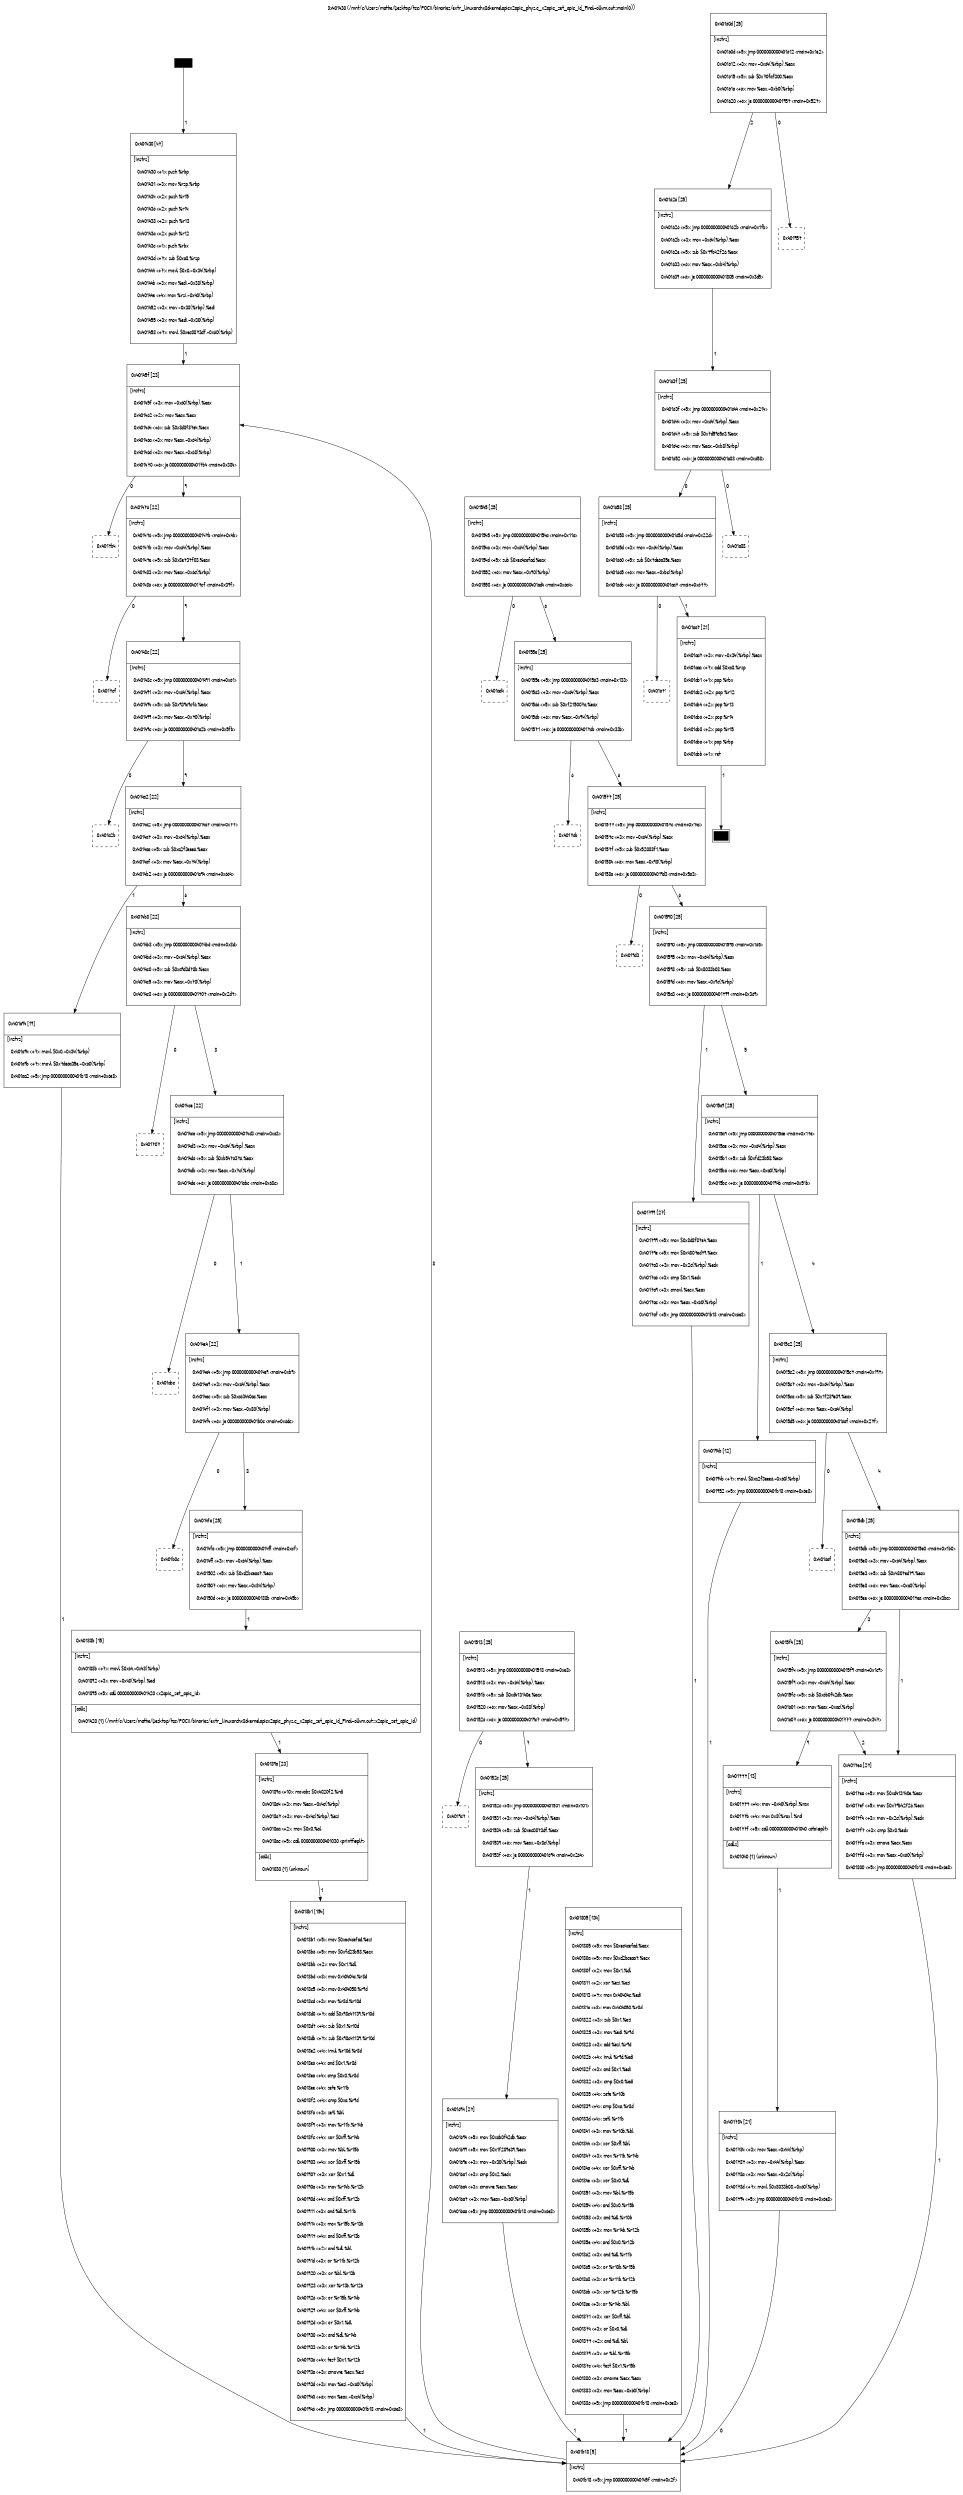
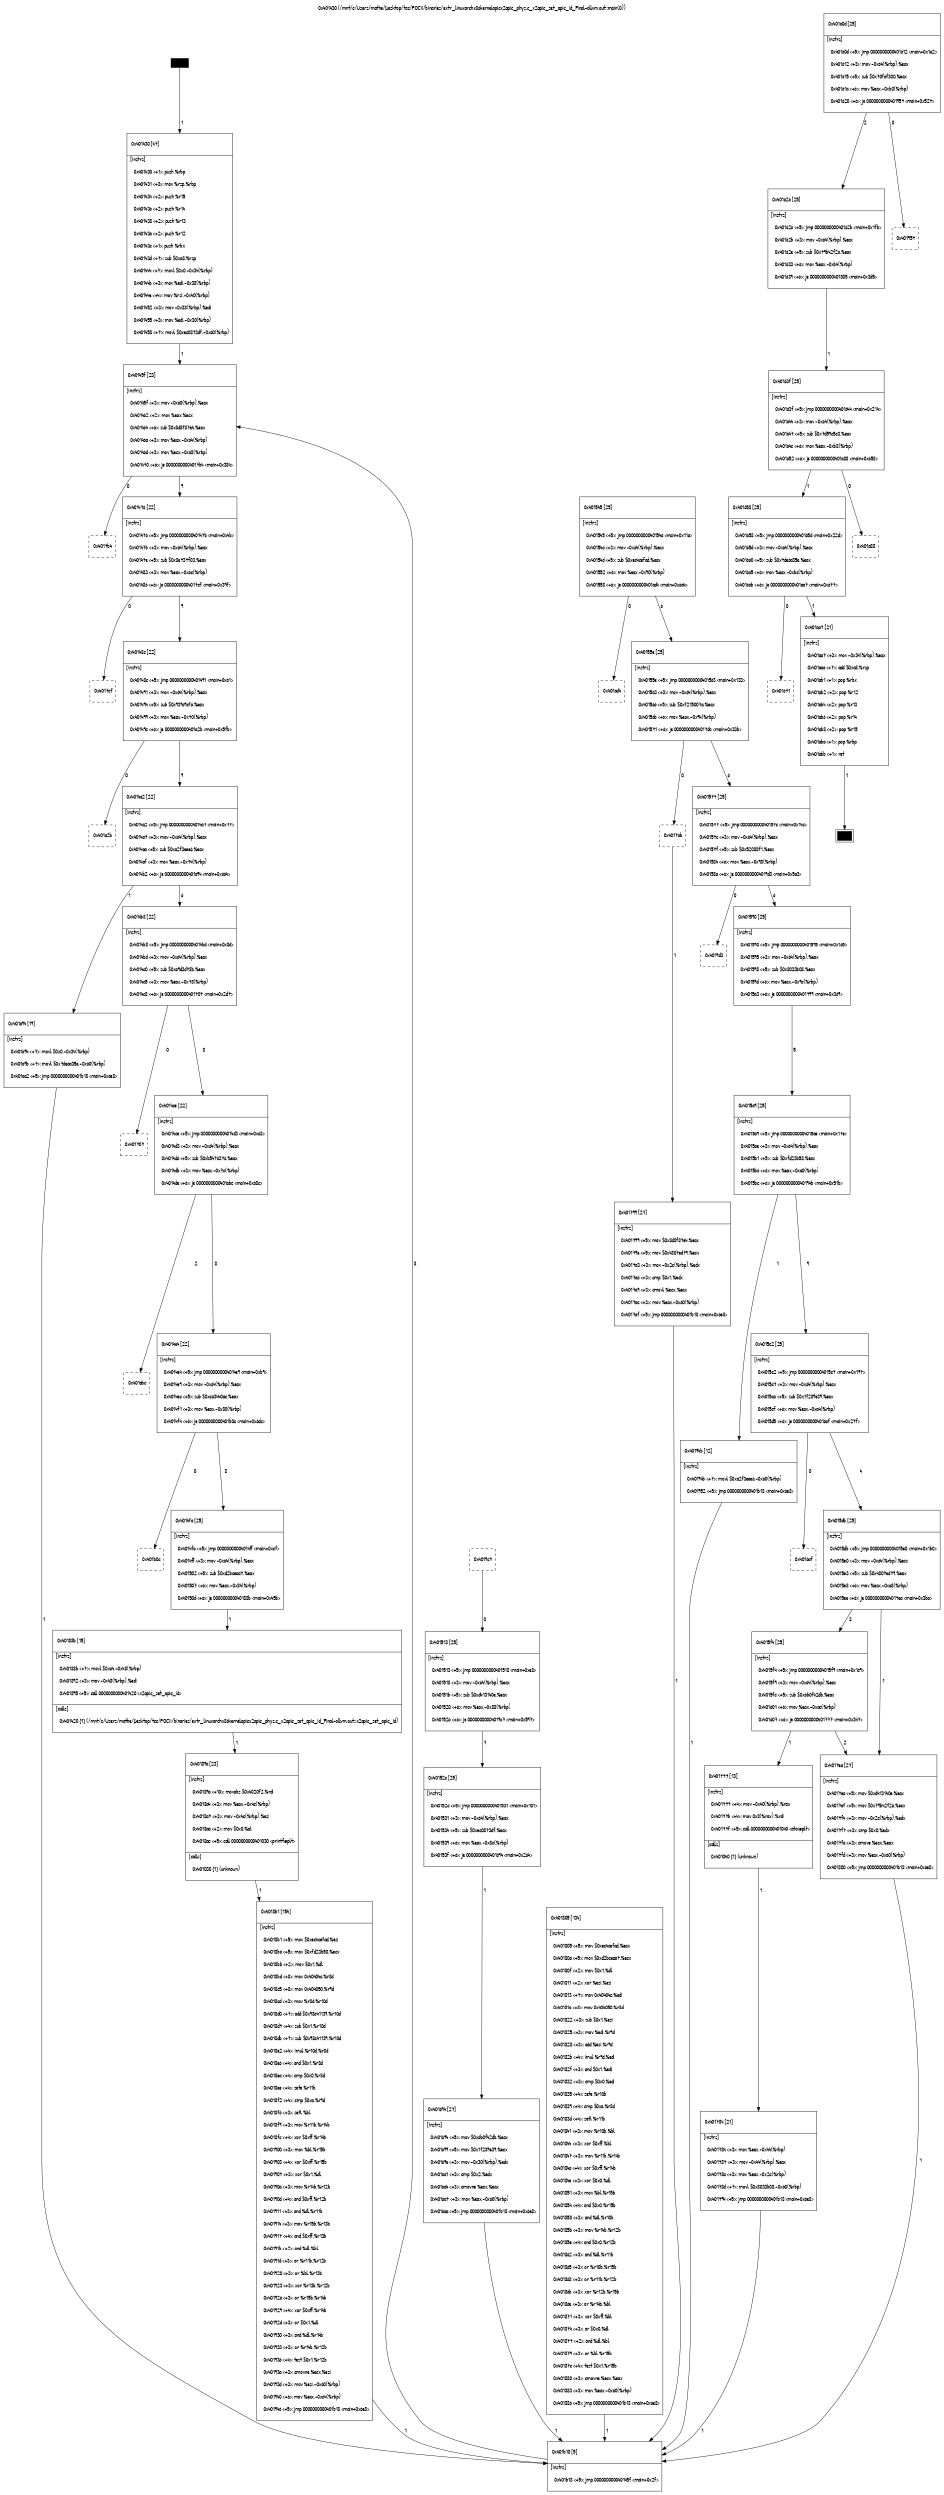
(686, 487) -> (807, 487)
(572, 776) -> (682, 776)
(698, 1102) -> (672, 1022)
(214, 1264) -> (195, 1264)
(241, 1264) -> (215, 1264)
(813, 1264) -> (807, 1264)
(807, 1743) -> (789, 1743)
(467, 1765) -> (482, 1599)
(721, 2431) -> (702, 2431)
